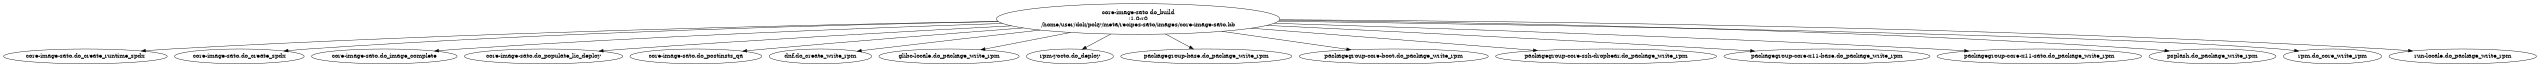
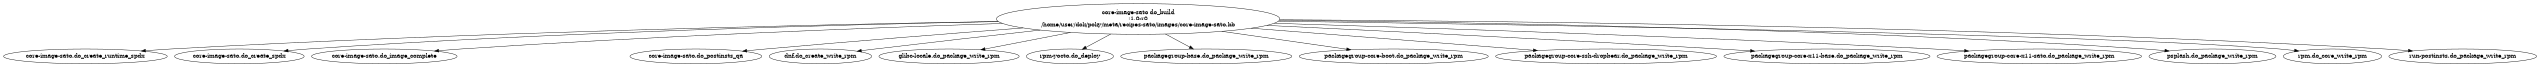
(544, 56) -> none
(2463, 56) -> (2463, 56)
